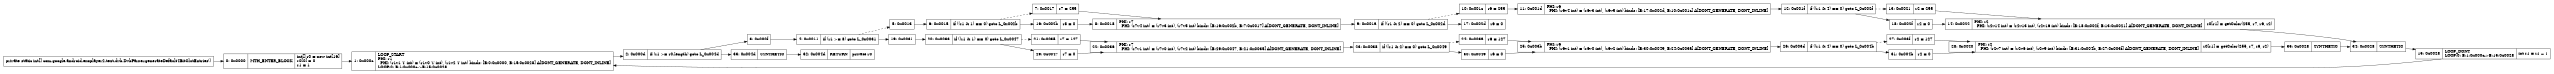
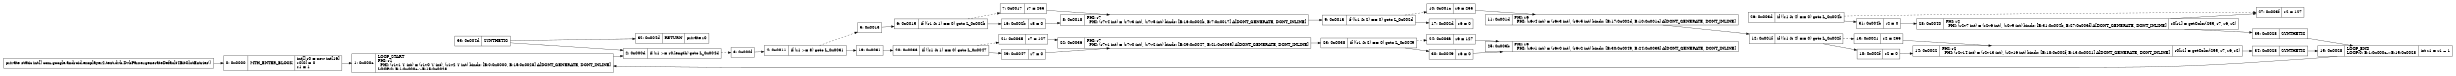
(1951, 41) -> (2212, 16)
(723, 46) -> (725, 53)
(1774, 47) -> none
(2344, 47) -> (2329, 42)
(2457, 52) -> (2358, 49)
(725, 55) -> (565, 46)
